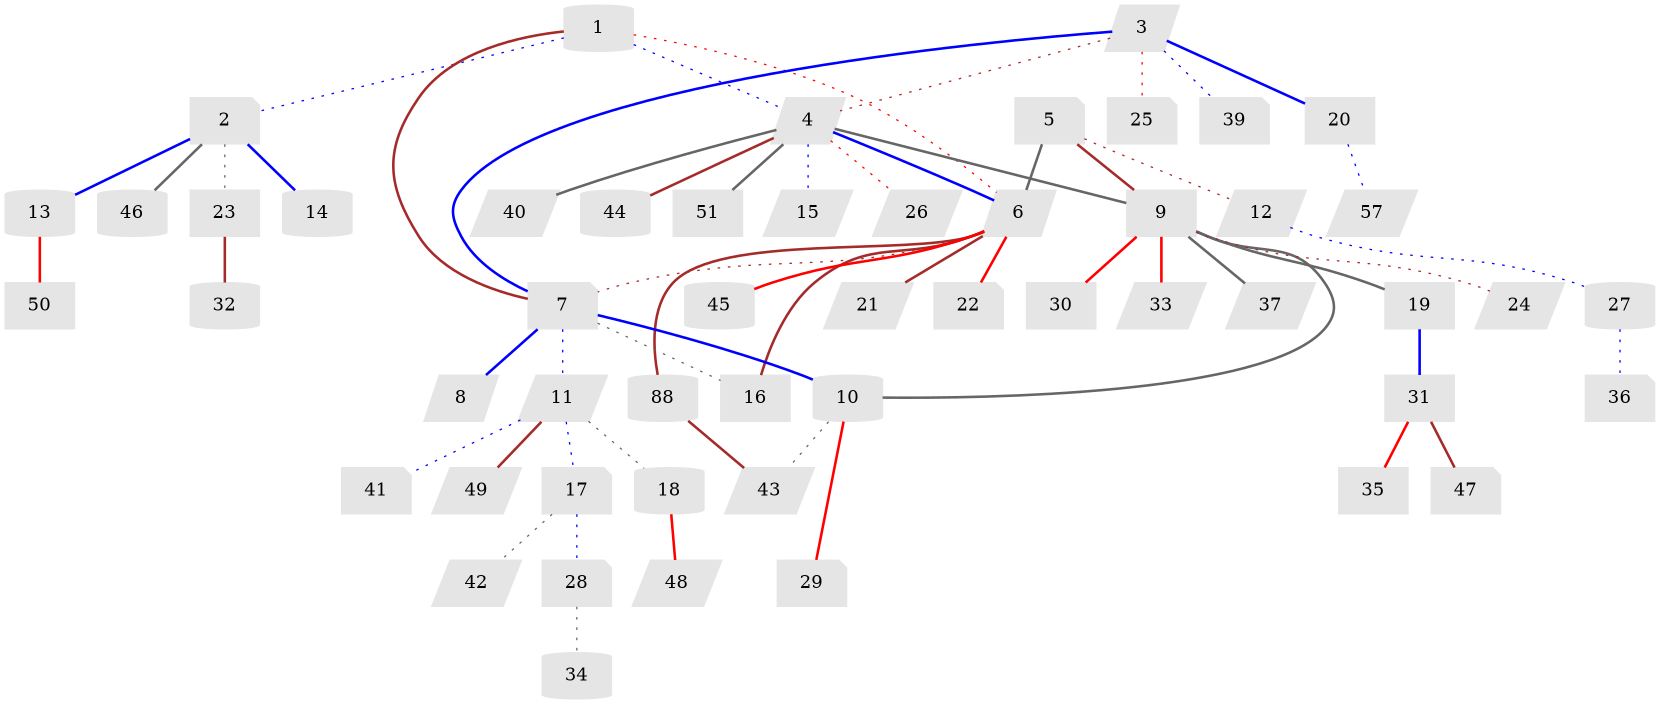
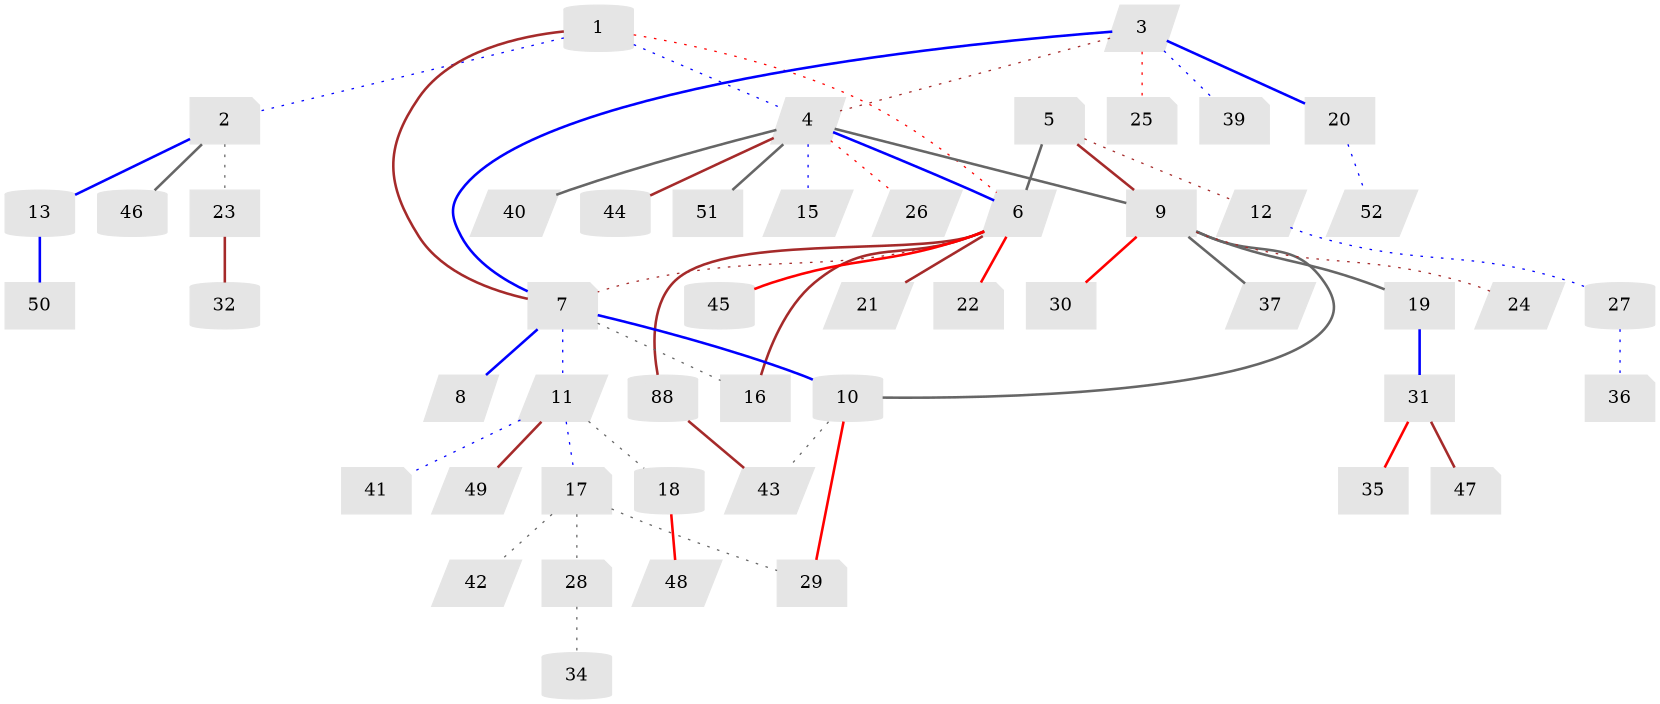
(317, 213) -> none
(1372, 213) -> (1372, 213)
(40, 260) -> (40, 260)
(1161, 306) -> none
(577, 537) -> (577, 537)
none -> (694, 541)
